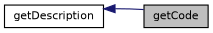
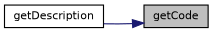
(130, 9) -> (118, 24)
